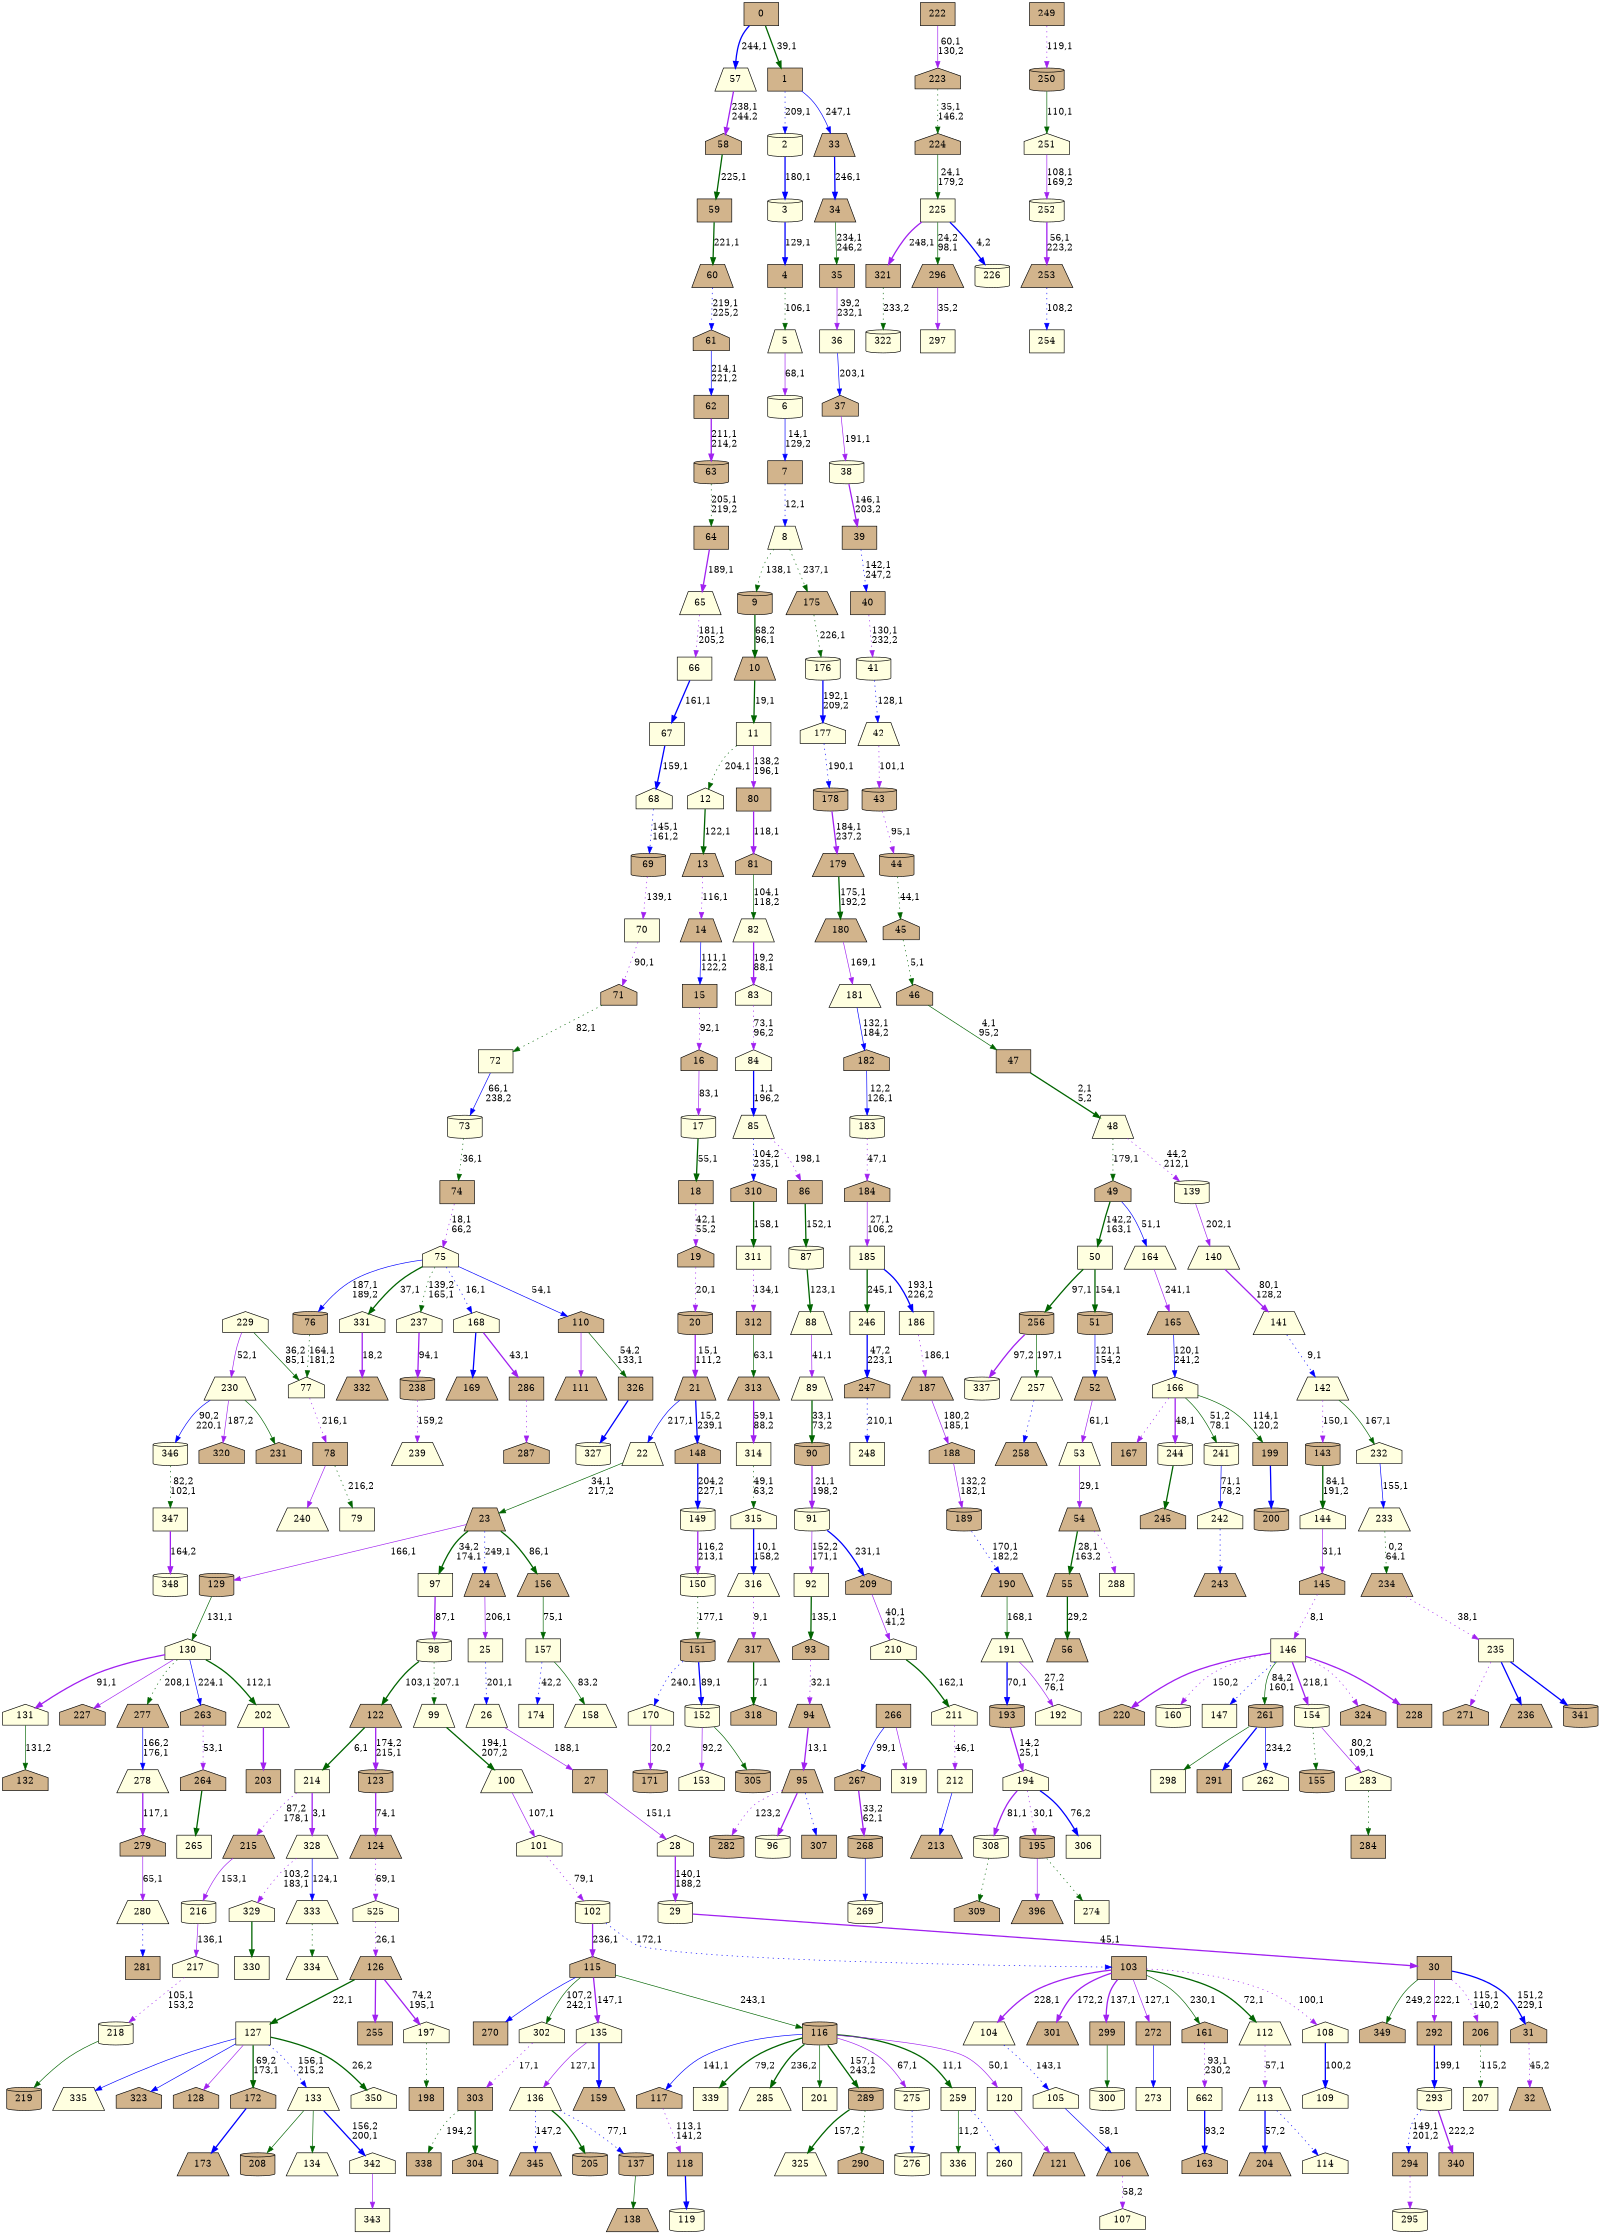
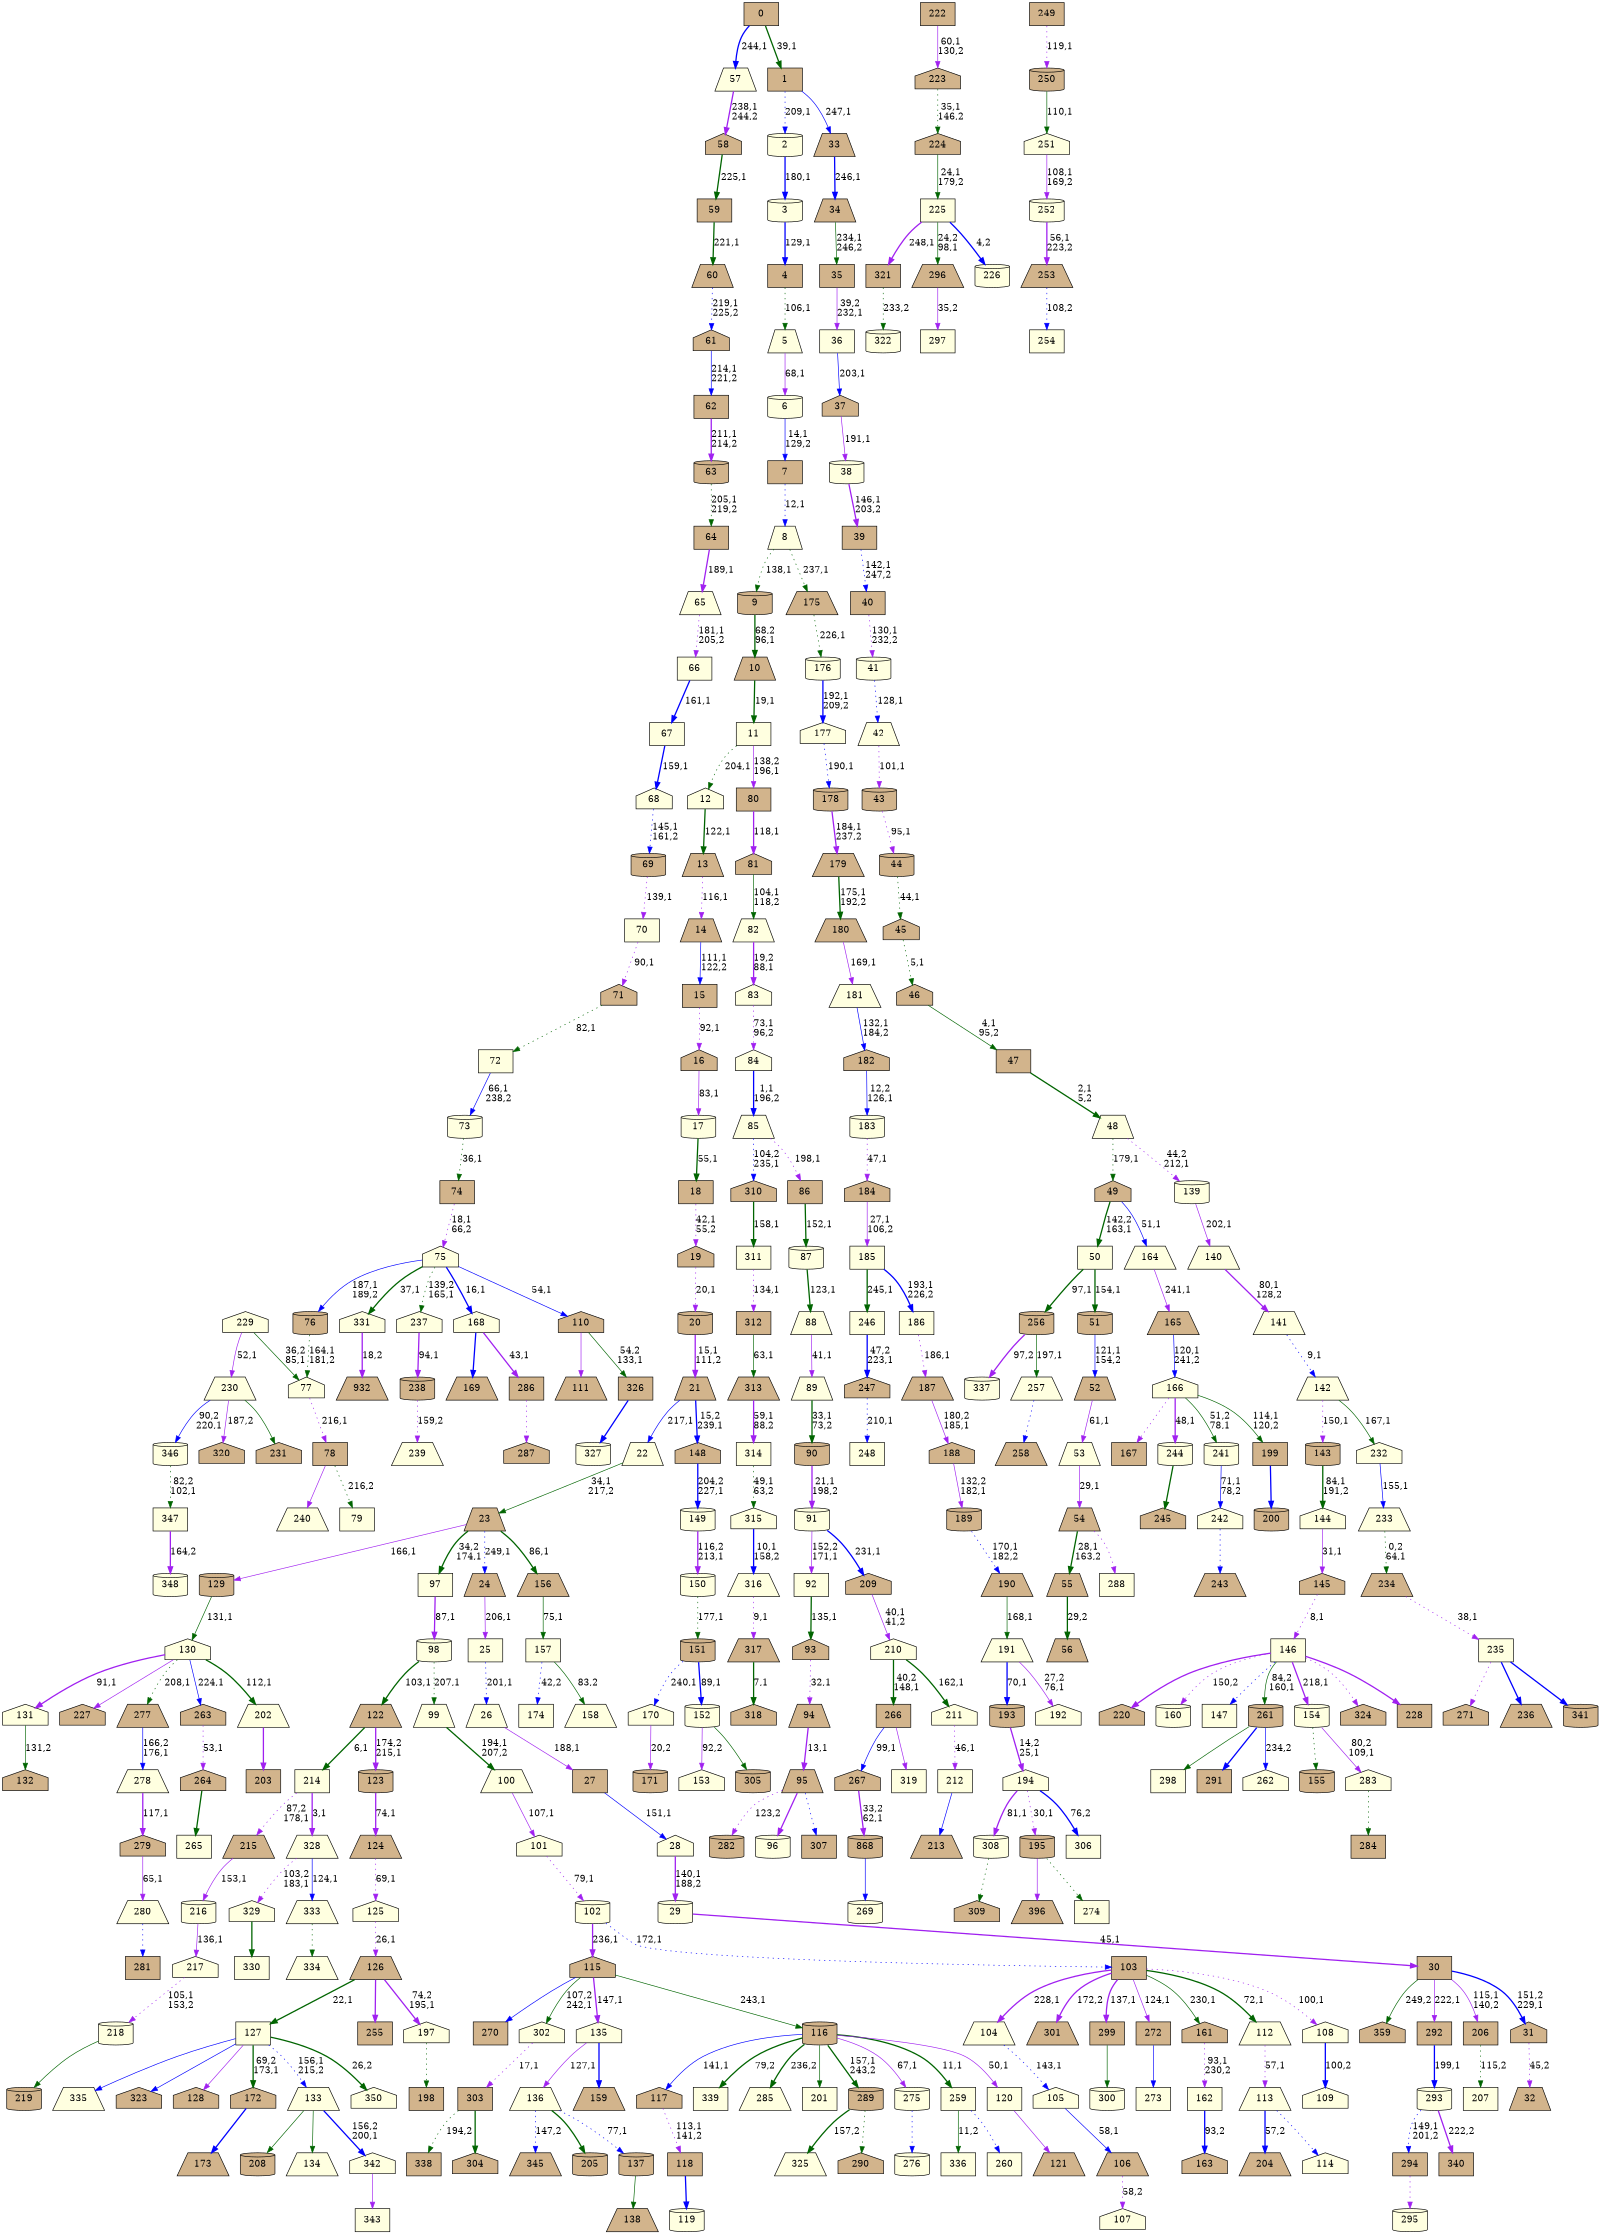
(458, 1287) -> (458, 1287)
(362, 1389) -> (362, 1389)
none -> (894, 1679)
(633, 1814) -> (633, 1814)
(865, 1847) -> (865, 1847)
(376, 1912) -> (376, 1912)
(1466, 1996) -> (1466, 1996)
(1158, 2001) -> (1158, 2001)
(1382, 2033) -> (1382, 2033)
(1205, 2099) -> (1205, 2099)
